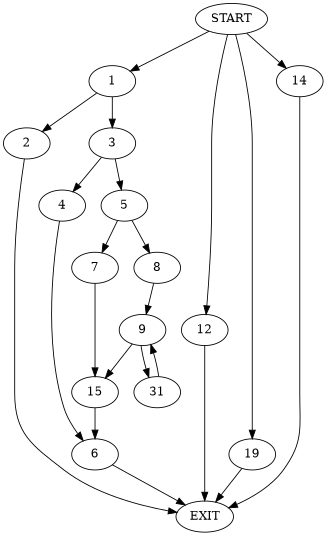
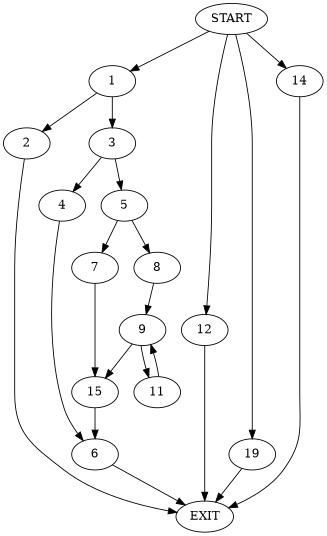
(157, 392) -> (157, 392)
